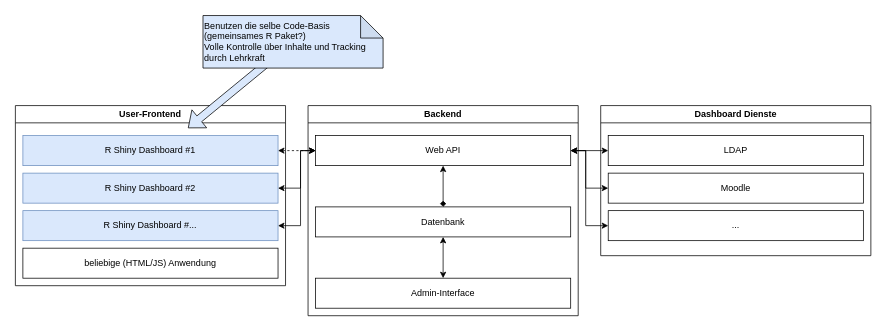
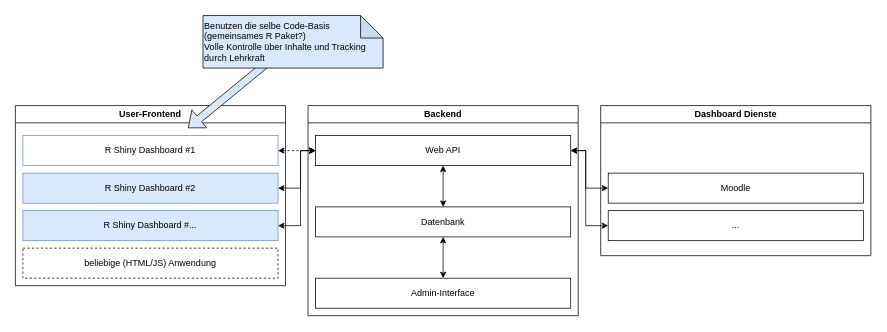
(150, 150) -> (150, 150)
(595, 150) -> none
(735, 150) -> none
(443, 200) -> (443, 200)
(150, 263) -> (150, 263)
